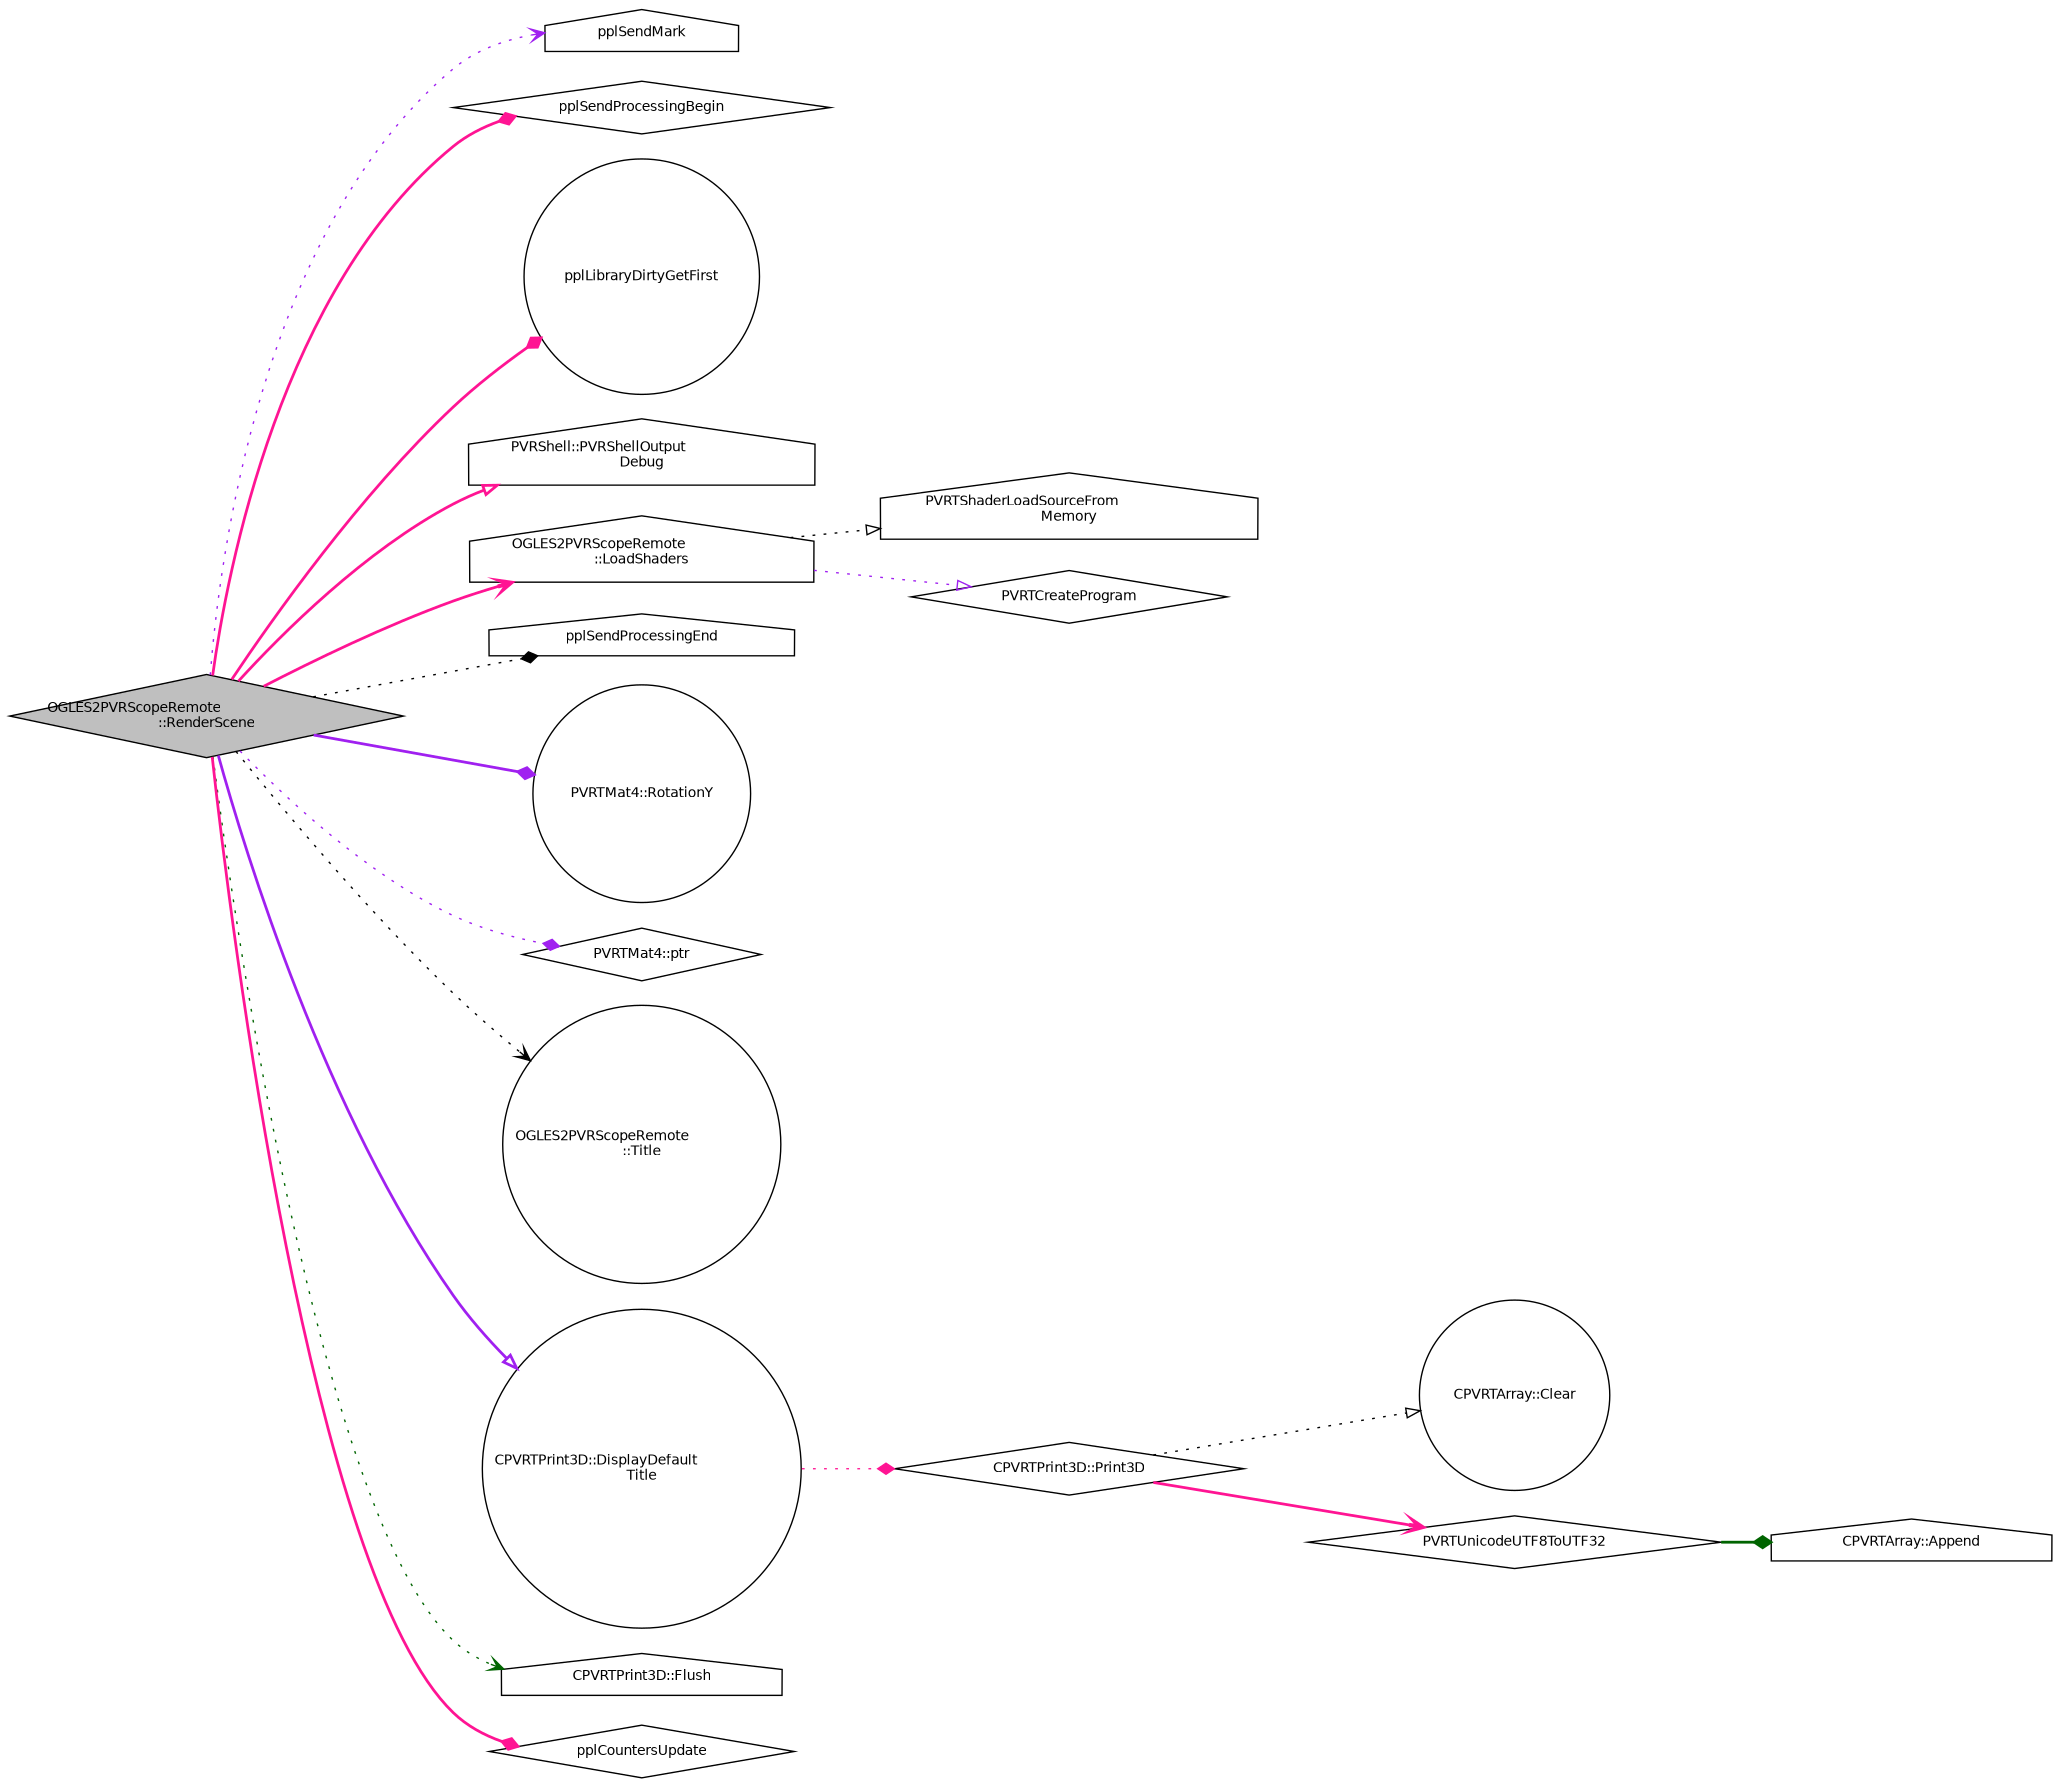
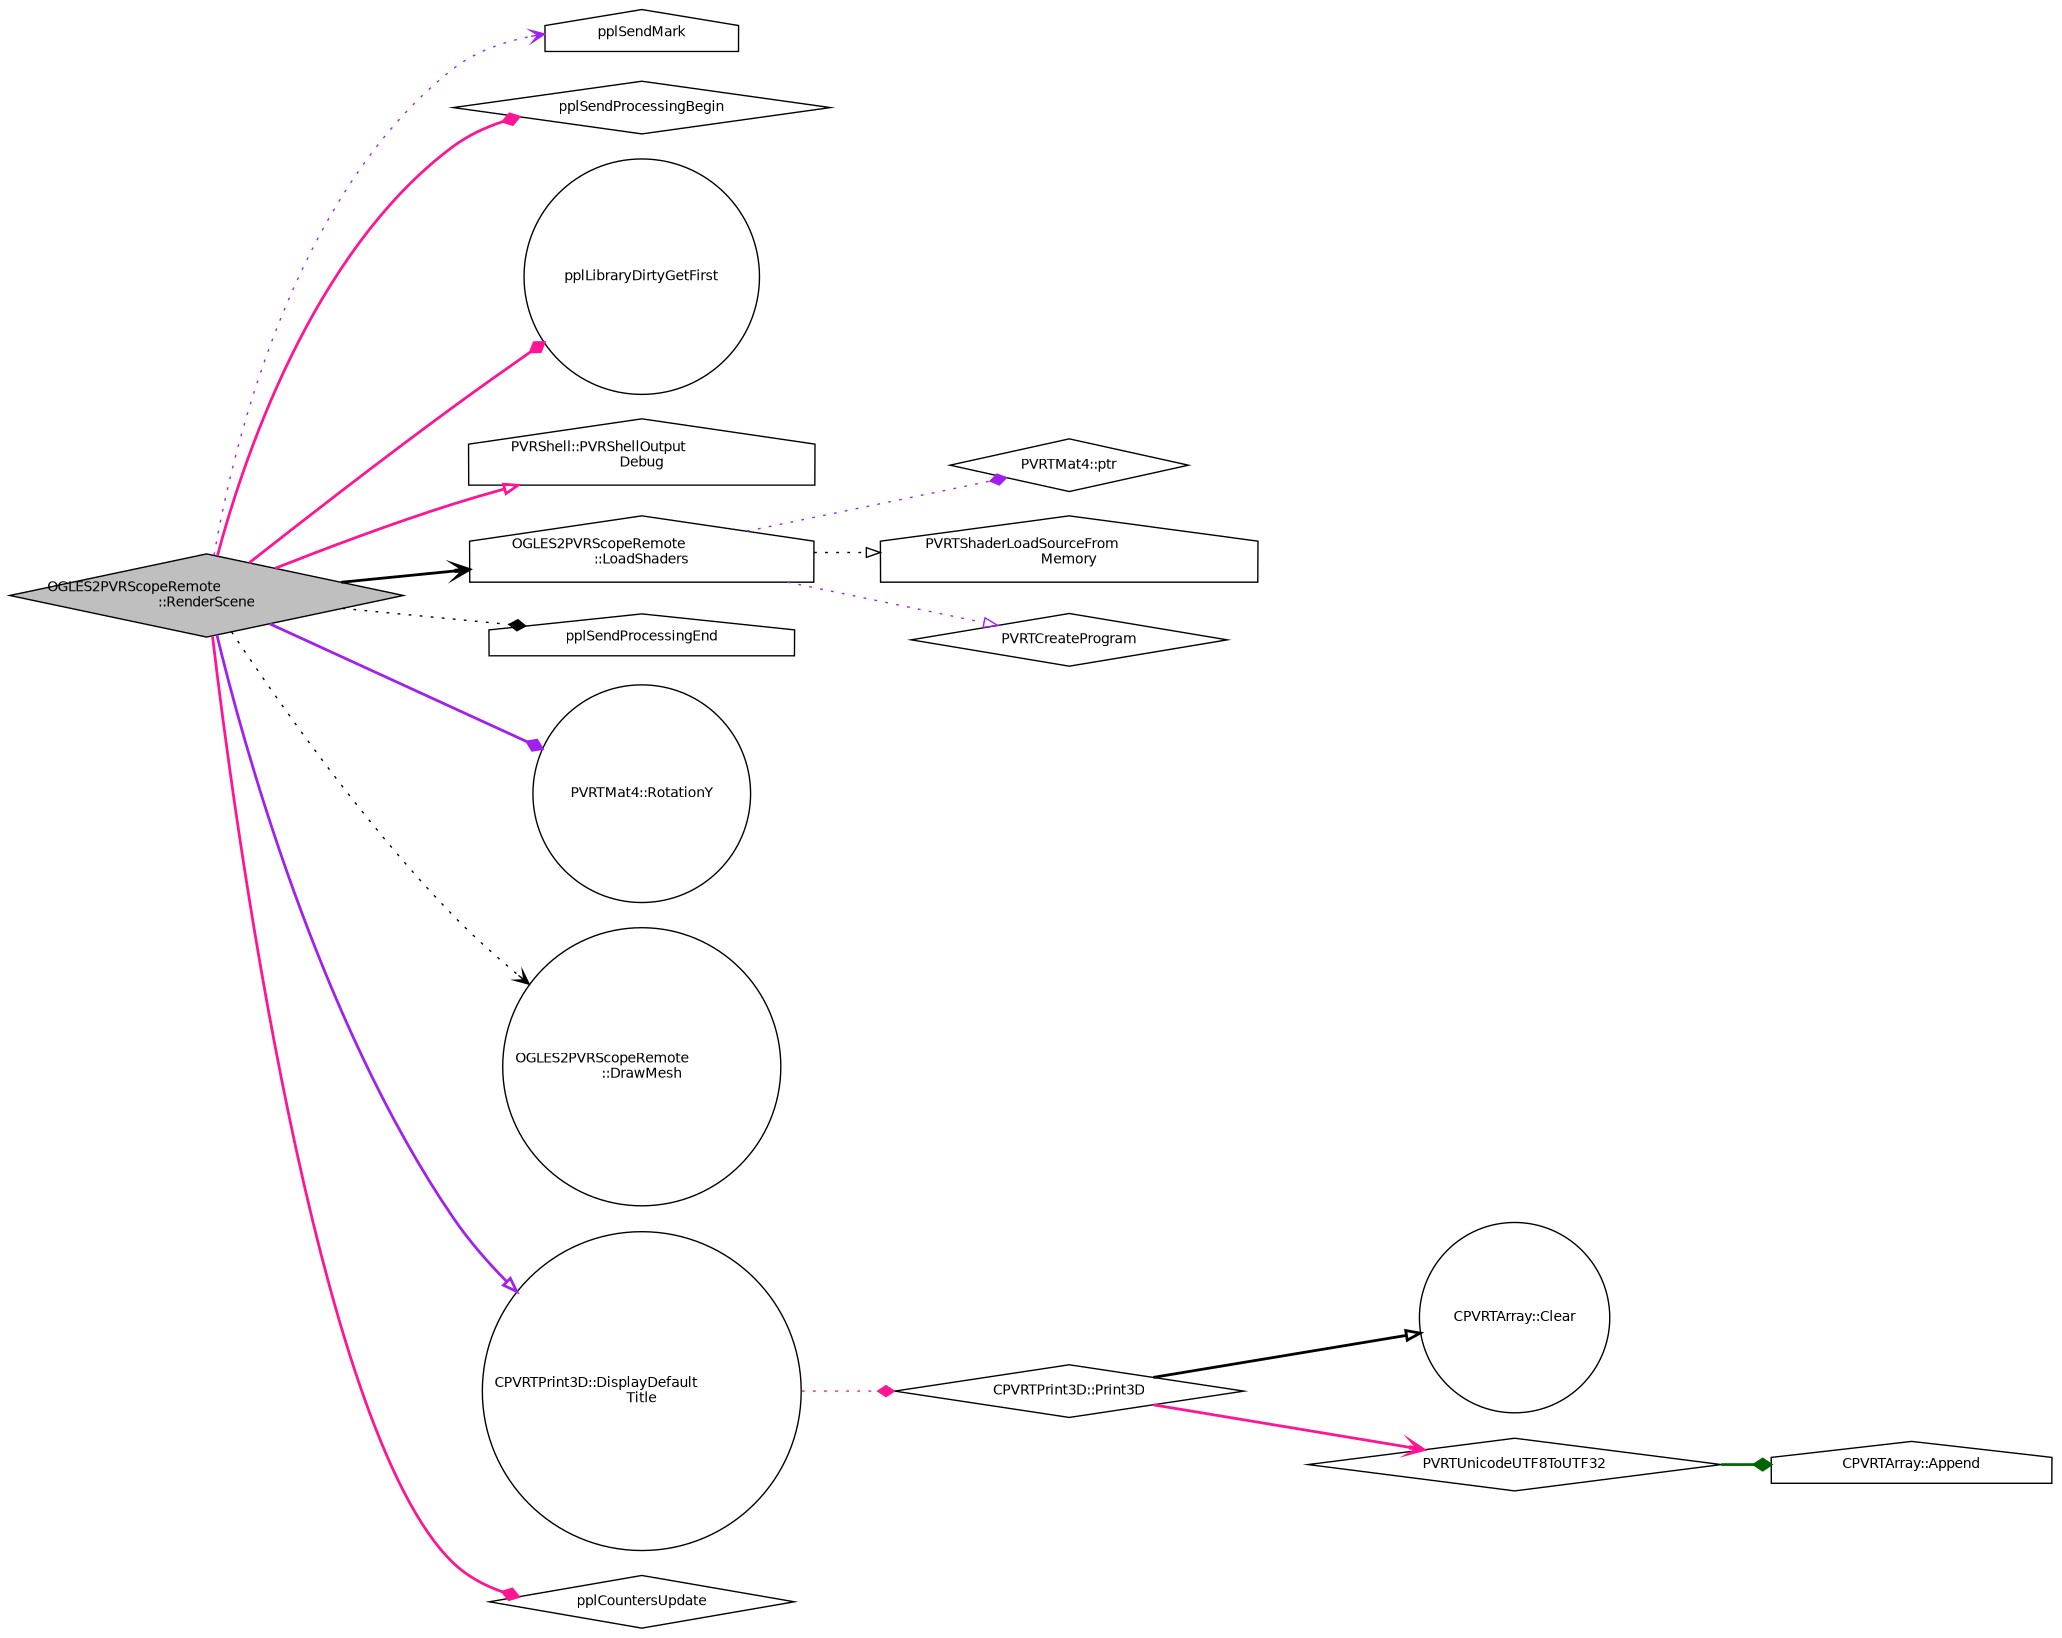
(379, 631) -> (398, 577)
(377, 870) -> (868, 506)
(642, 1144) -> (642, 1067)
(1280, 1434) -> (1280, 1356)
(642, 1677) -> none
